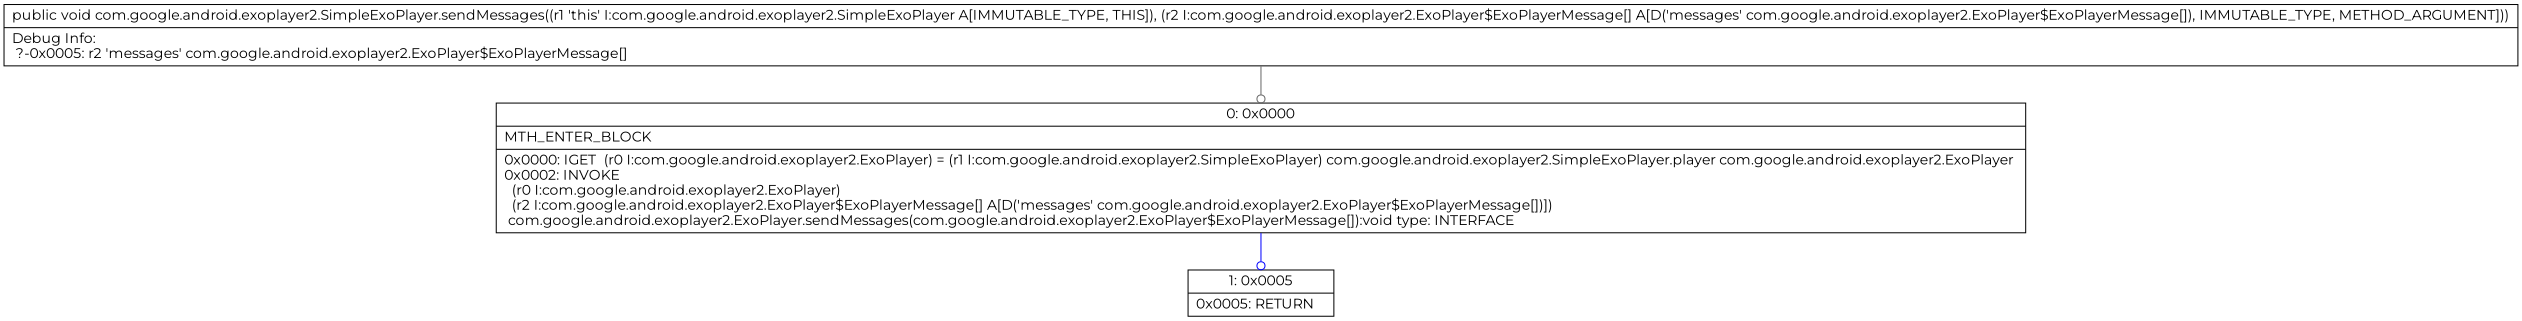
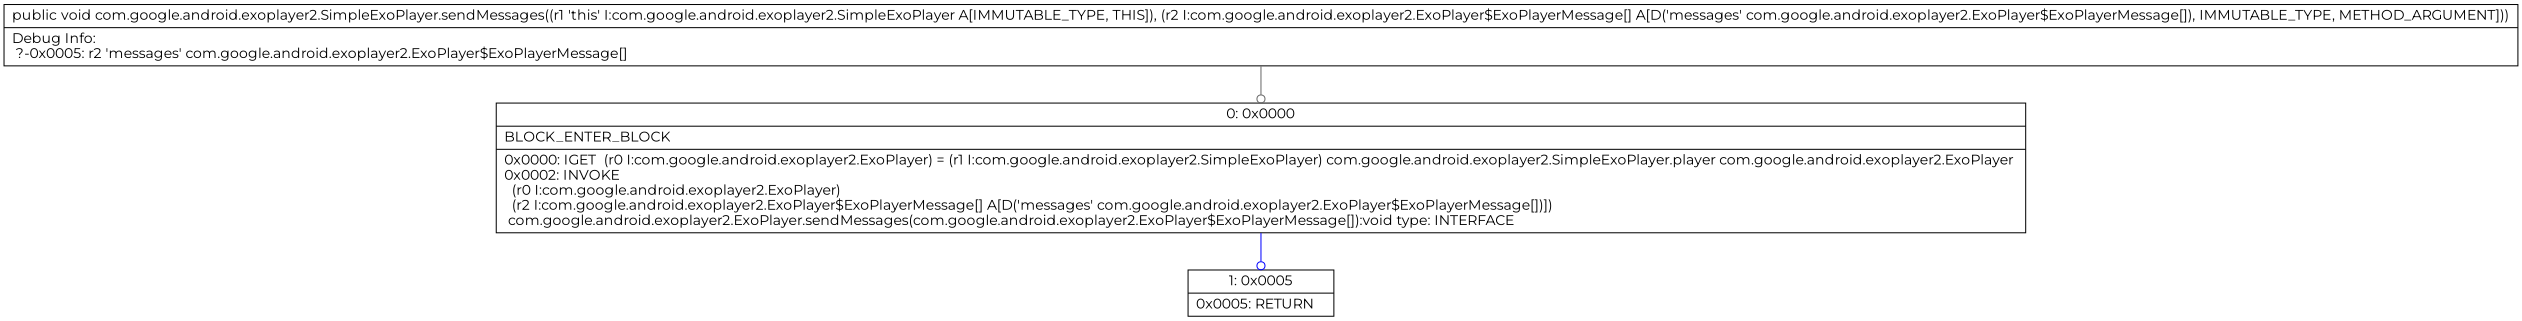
(578, 137) -> (588, 137)
